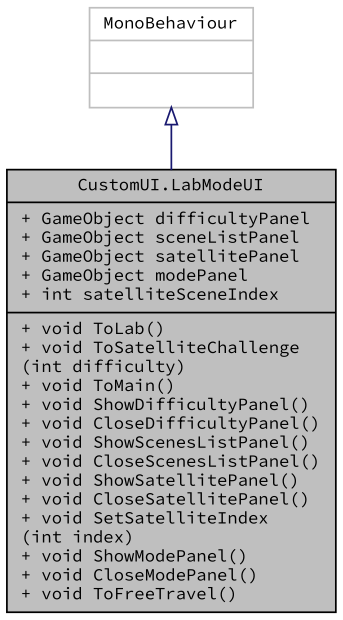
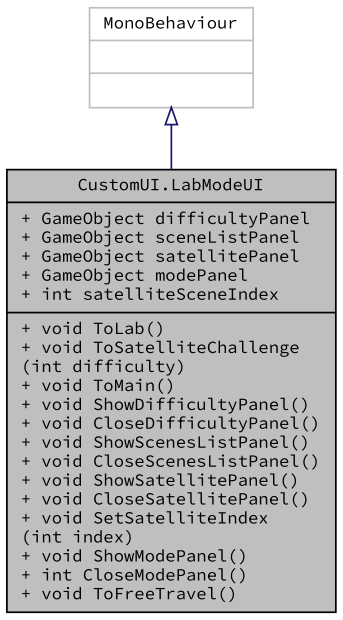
(140, 575) -> (135, 575)
